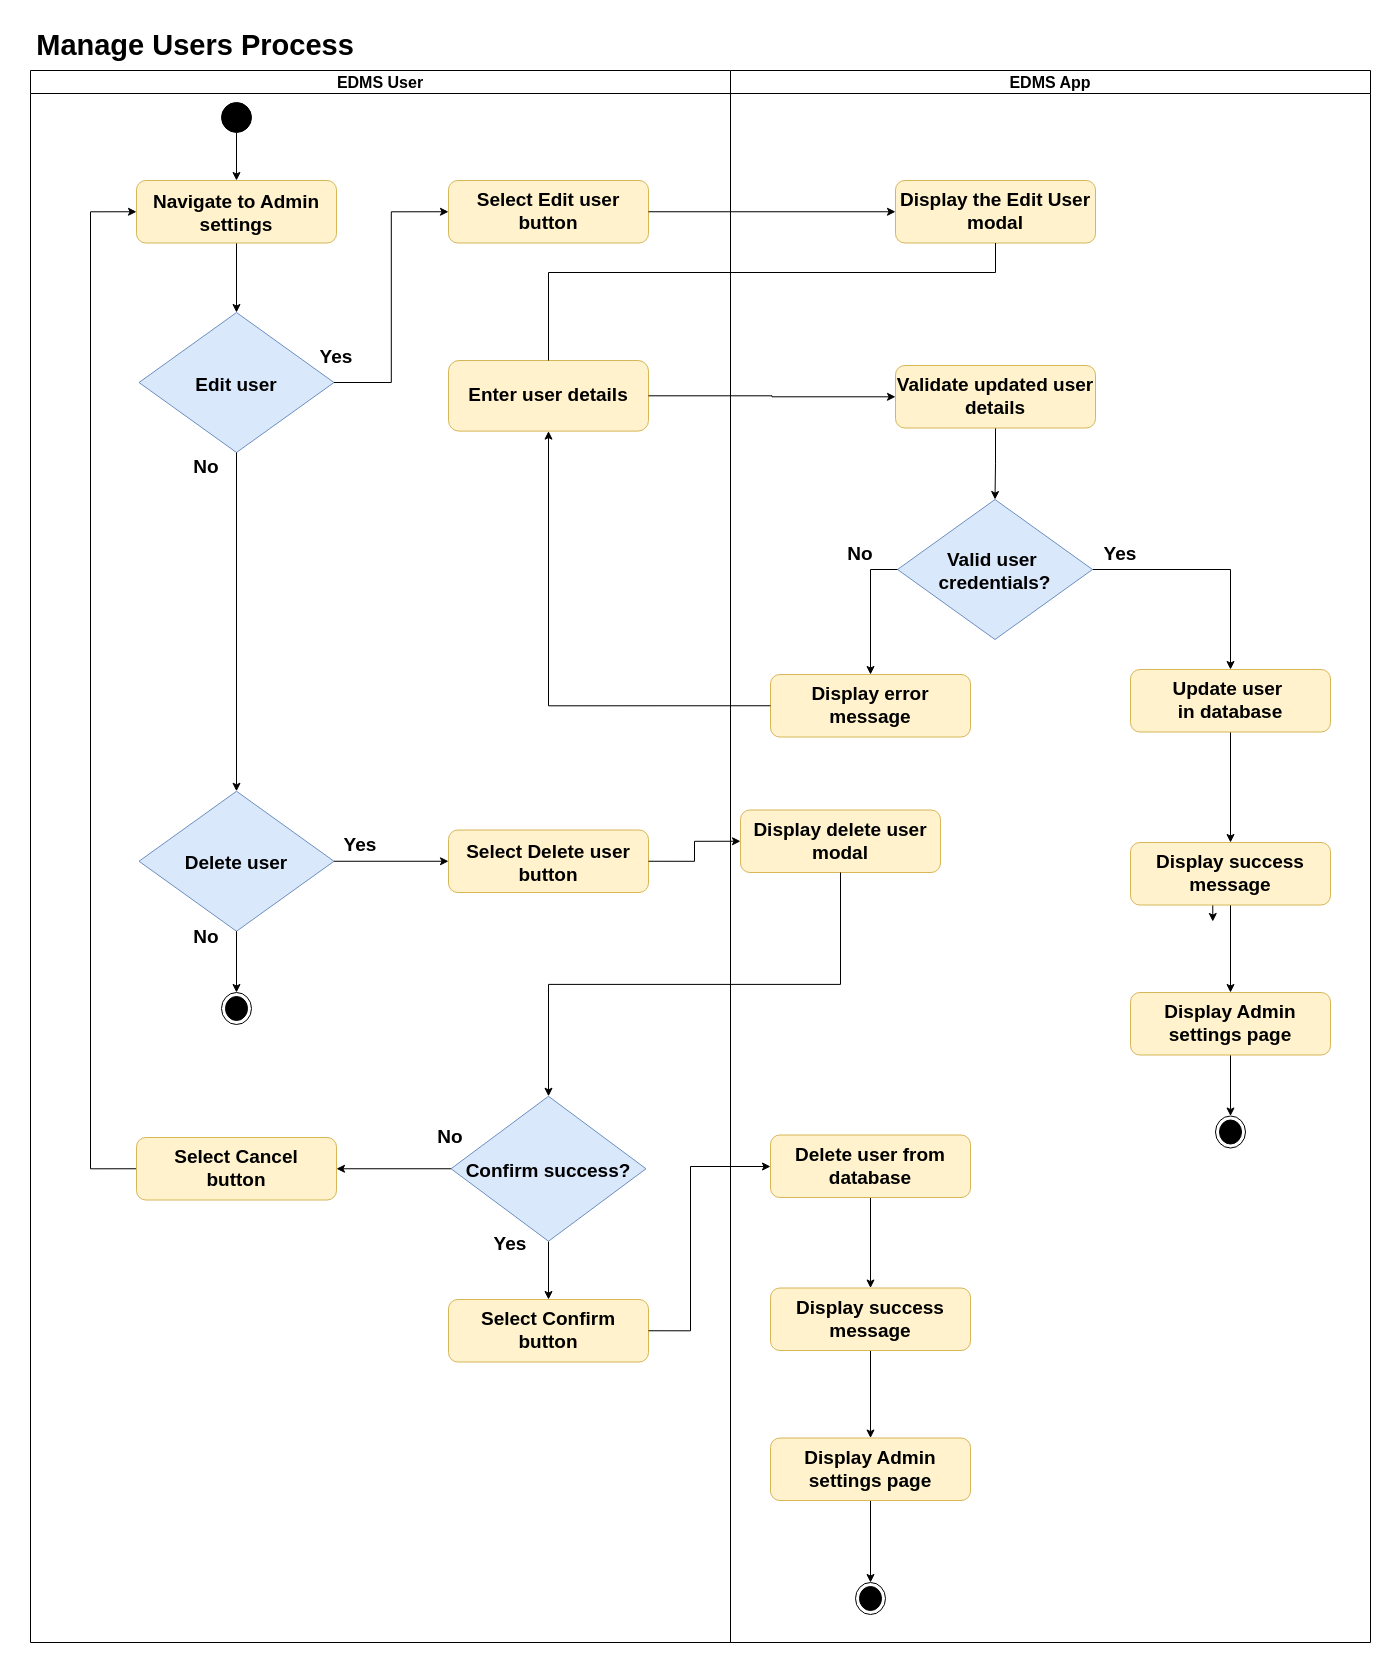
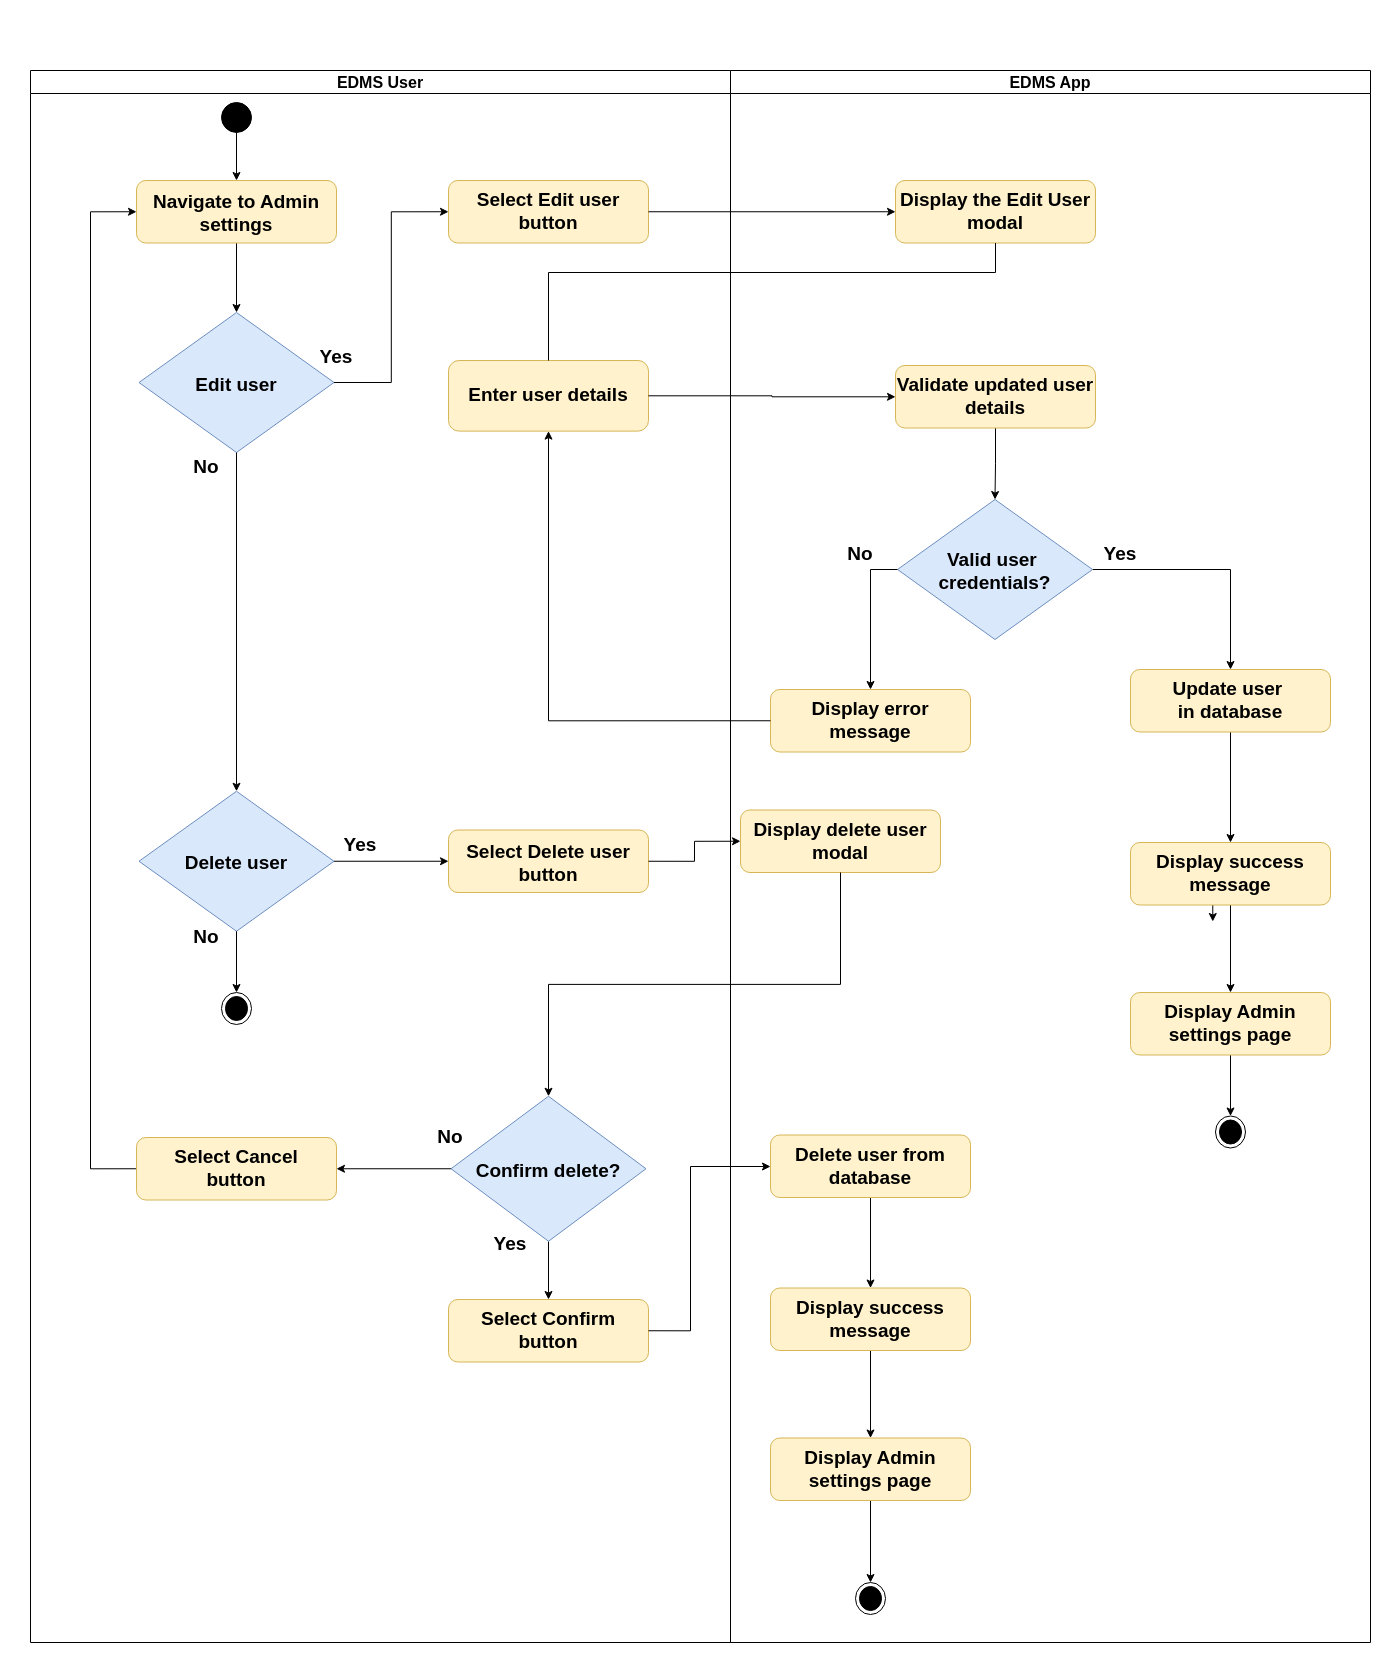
(196, 46) -> none
(871, 706) -> (871, 721)
(548, 1170) -> (548, 1170)
